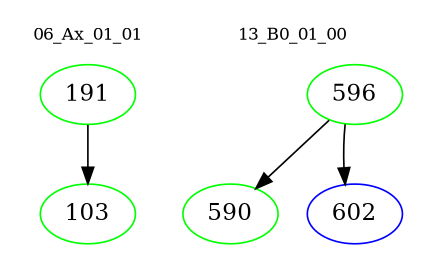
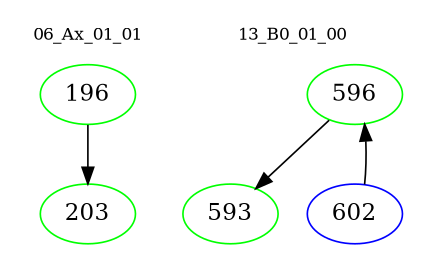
(88, 95) -> (88, 95)
(344, 146) -> (366, 163)
(88, 214) -> (88, 214)
(231, 214) -> (231, 214)
